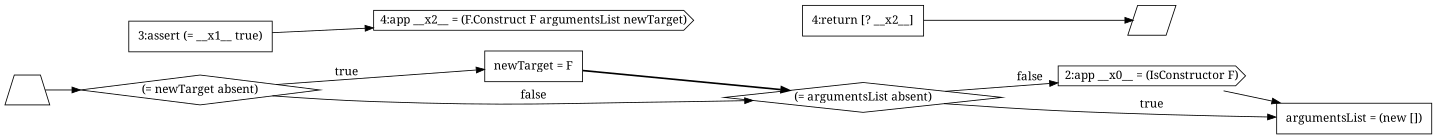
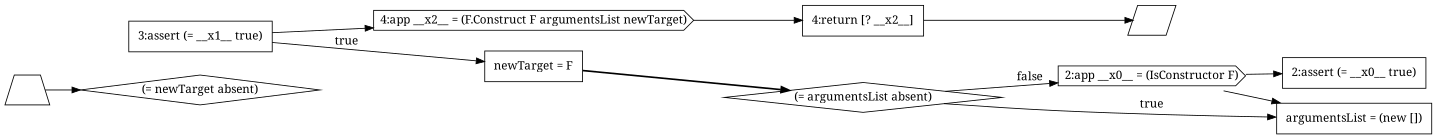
none -> (744, 20)
none -> (1354, 73)
(376, 77) -> (374, 52)
(508, 104) -> none
